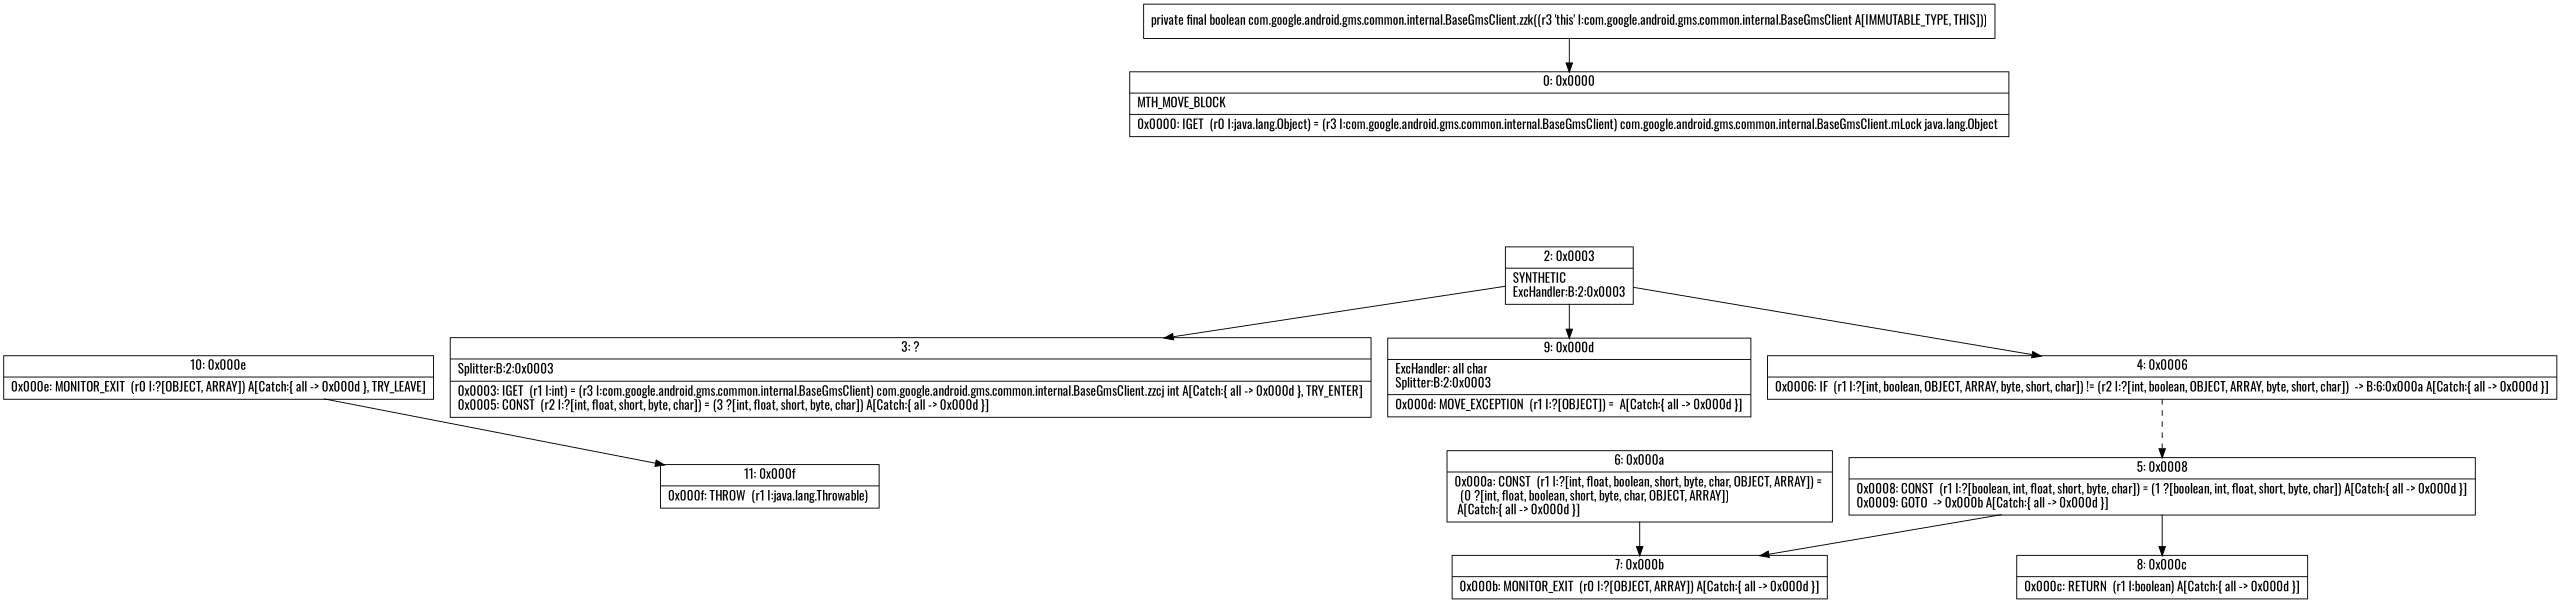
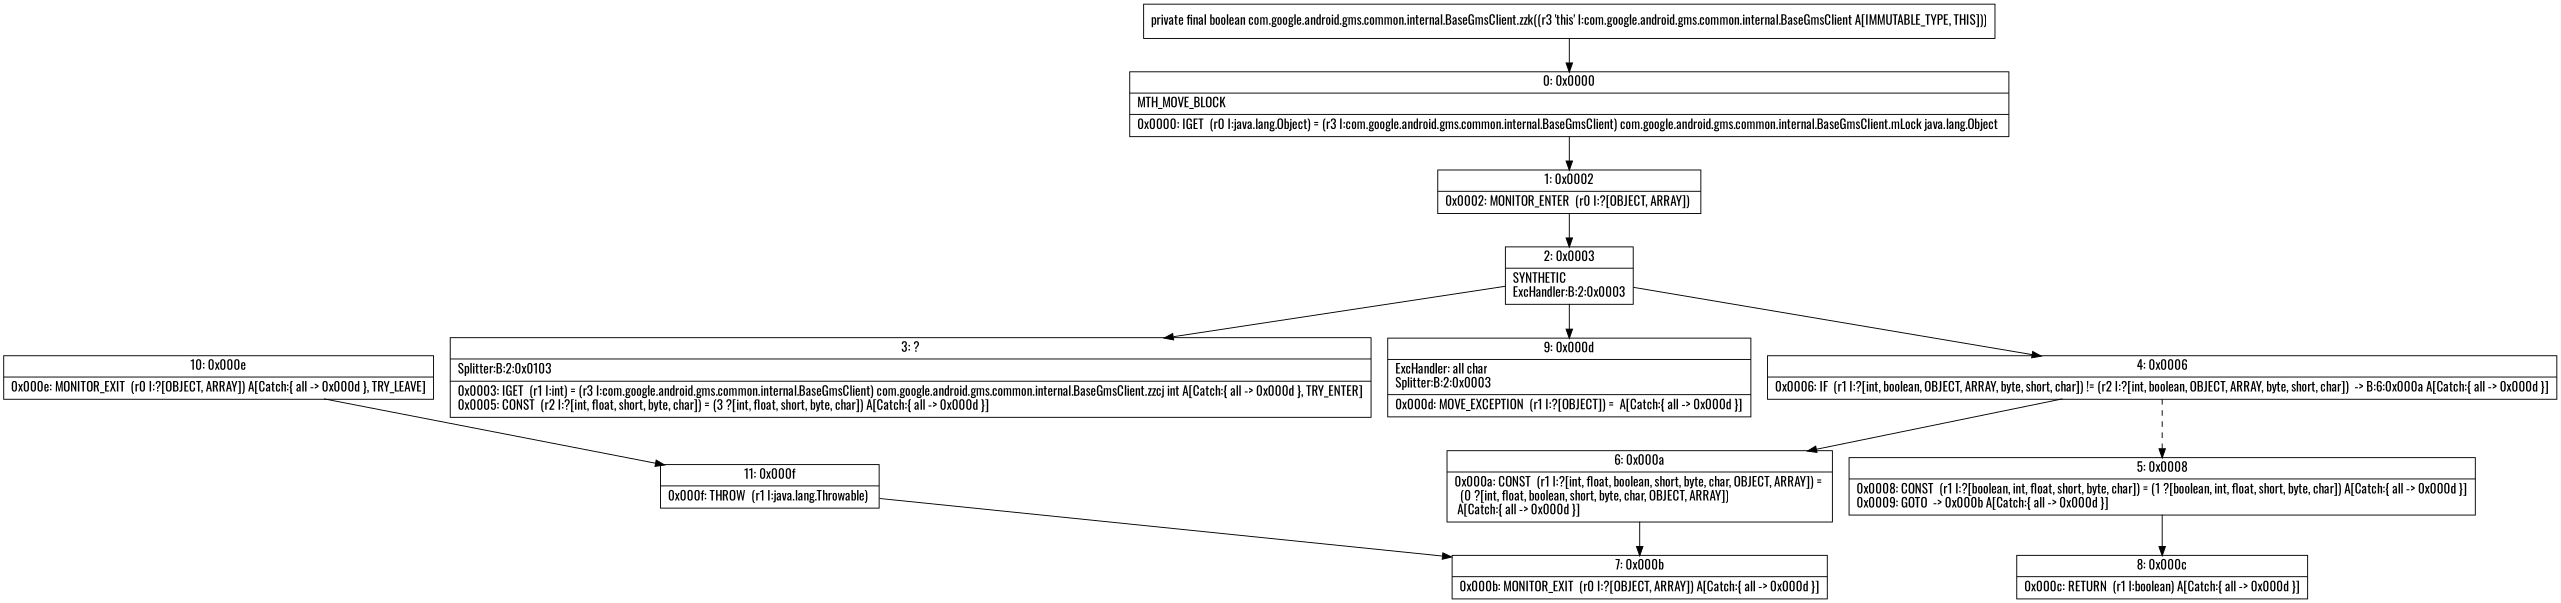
none -> (1569, 192)
(506, 370) -> (505, 370)
none -> (1939, 424)
(1885, 534) -> (1161, 527)
